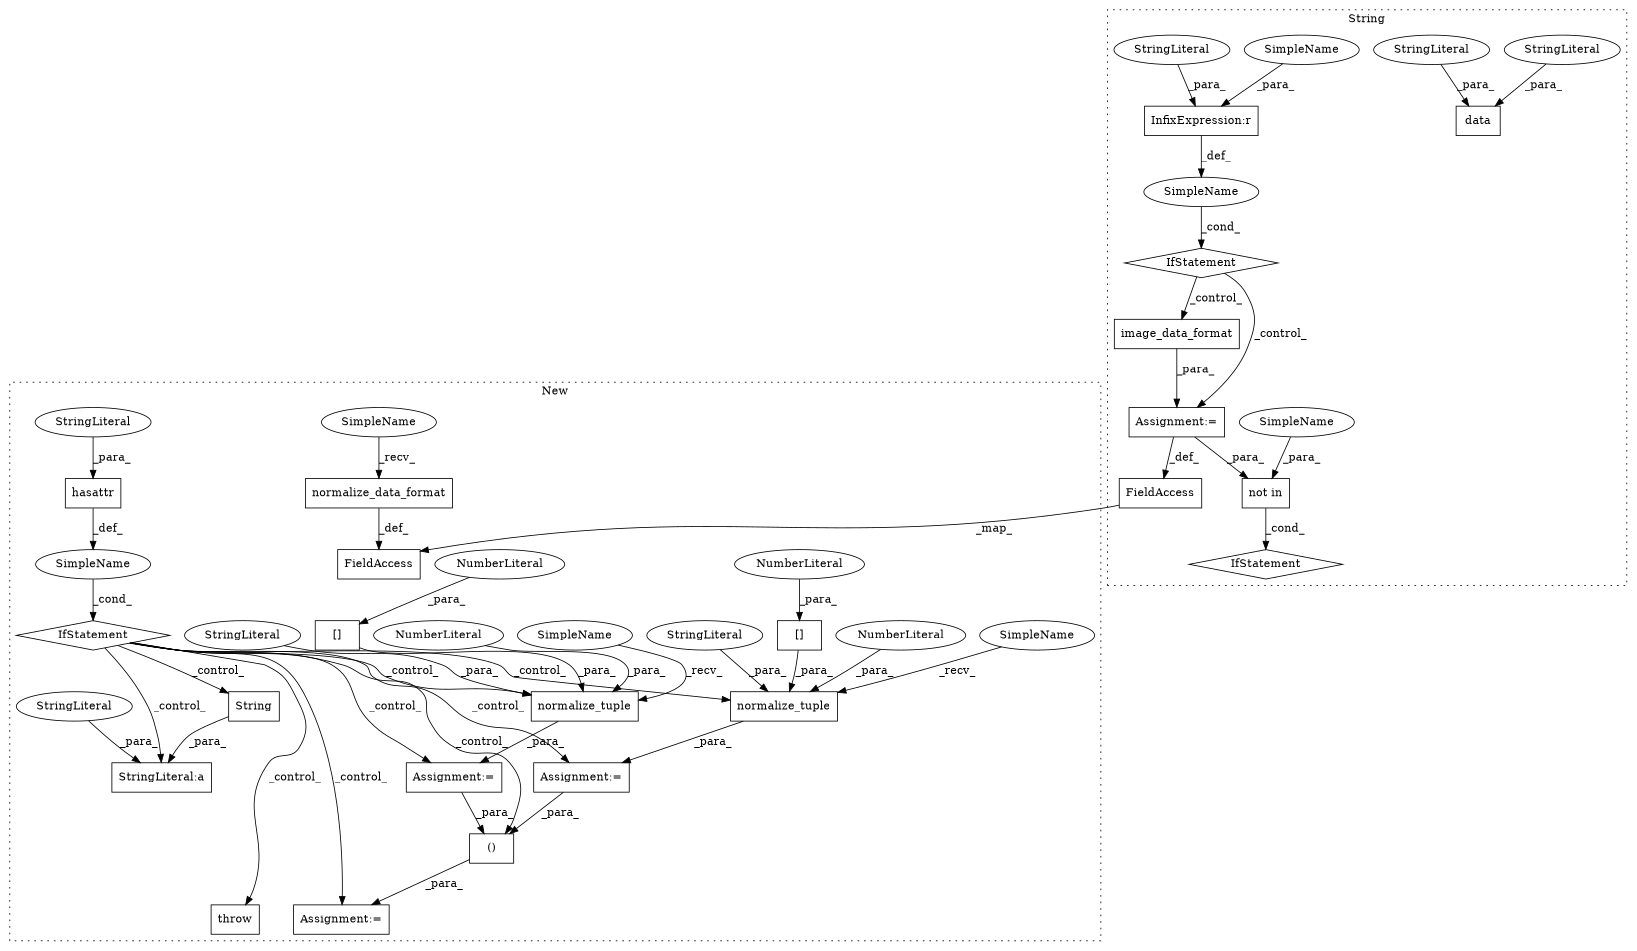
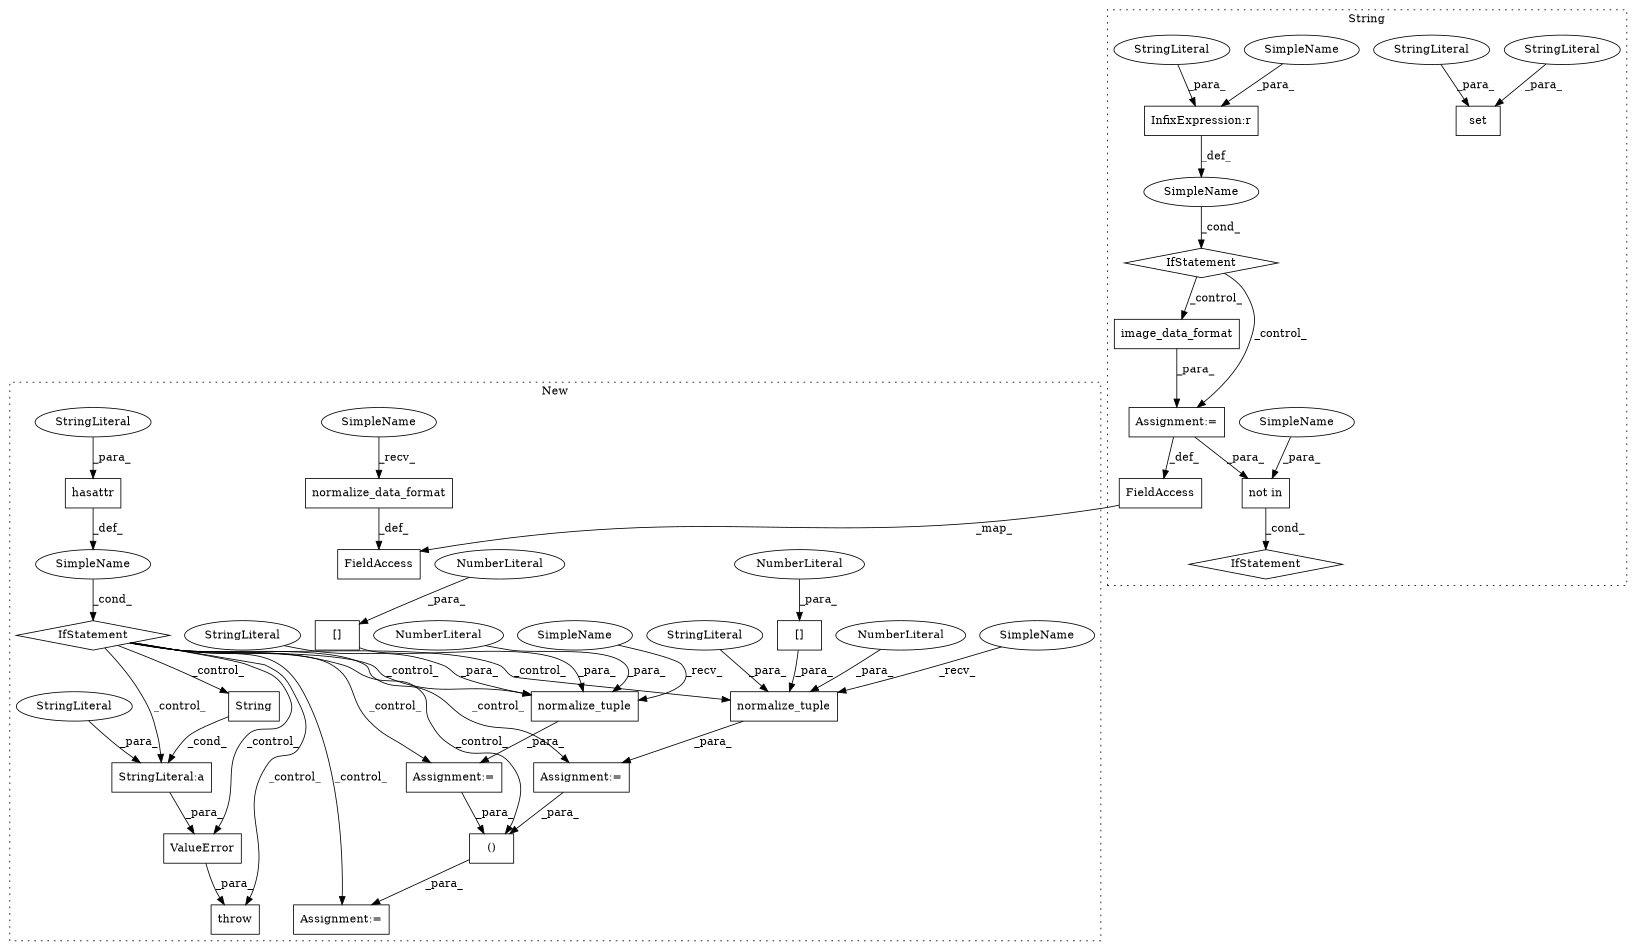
(1478, 121) -> (1478, 121)
(207, 742) -> (207, 742)
none -> (203, 849)
